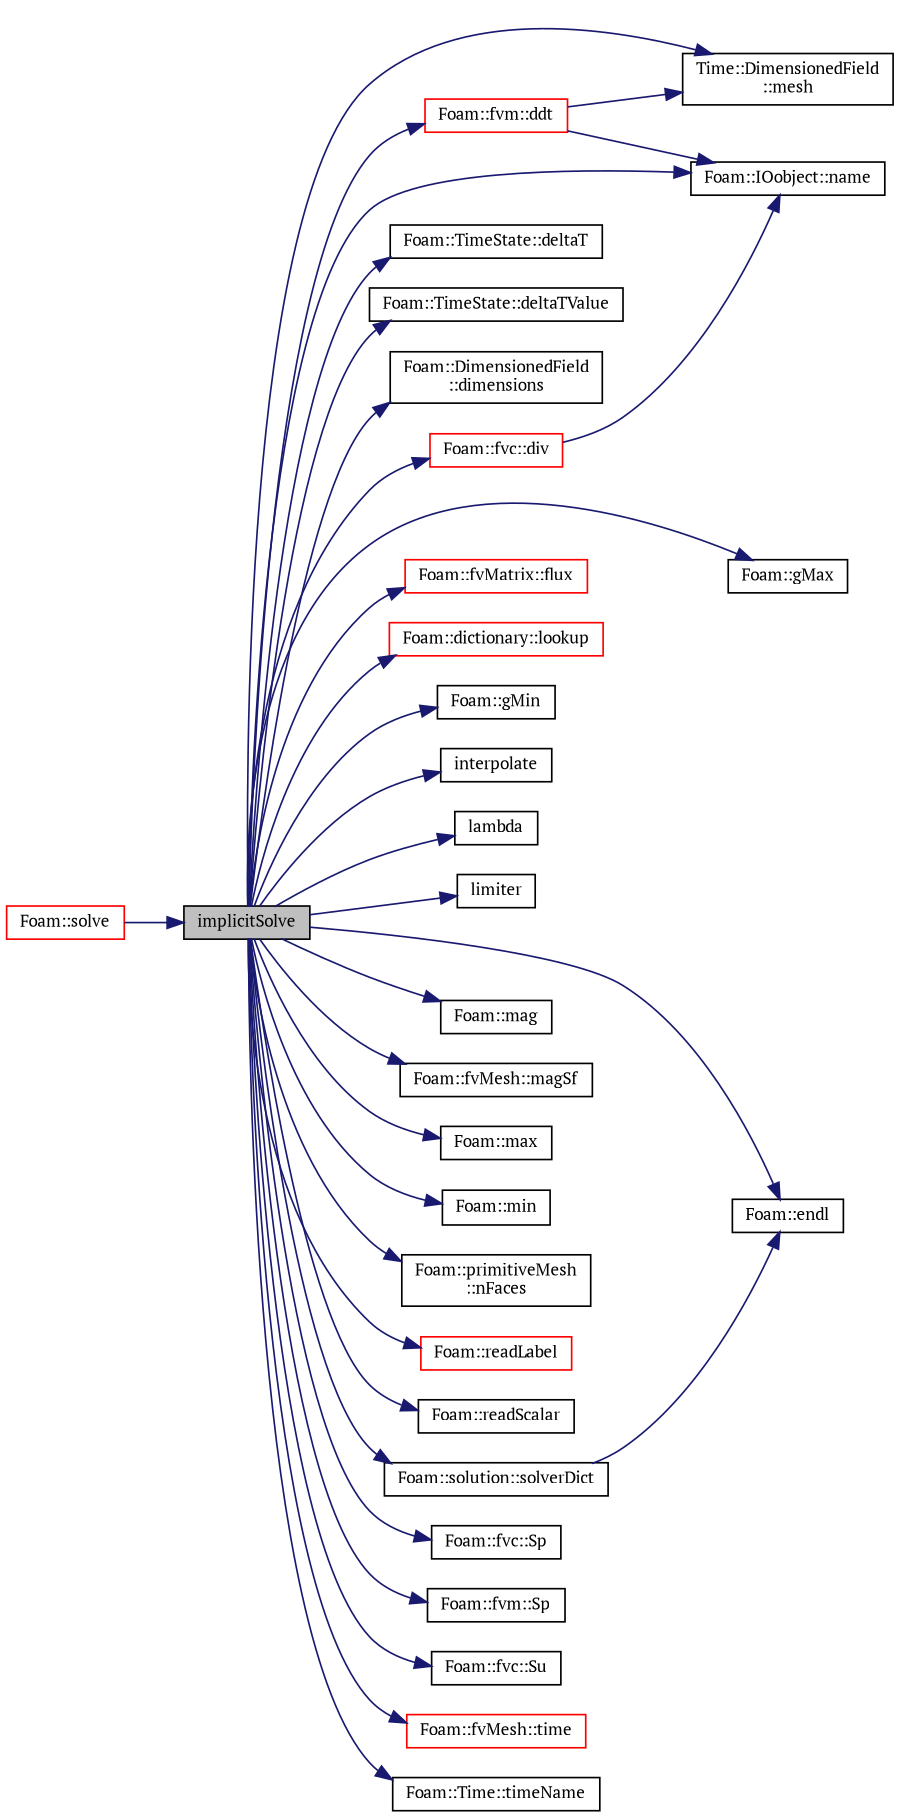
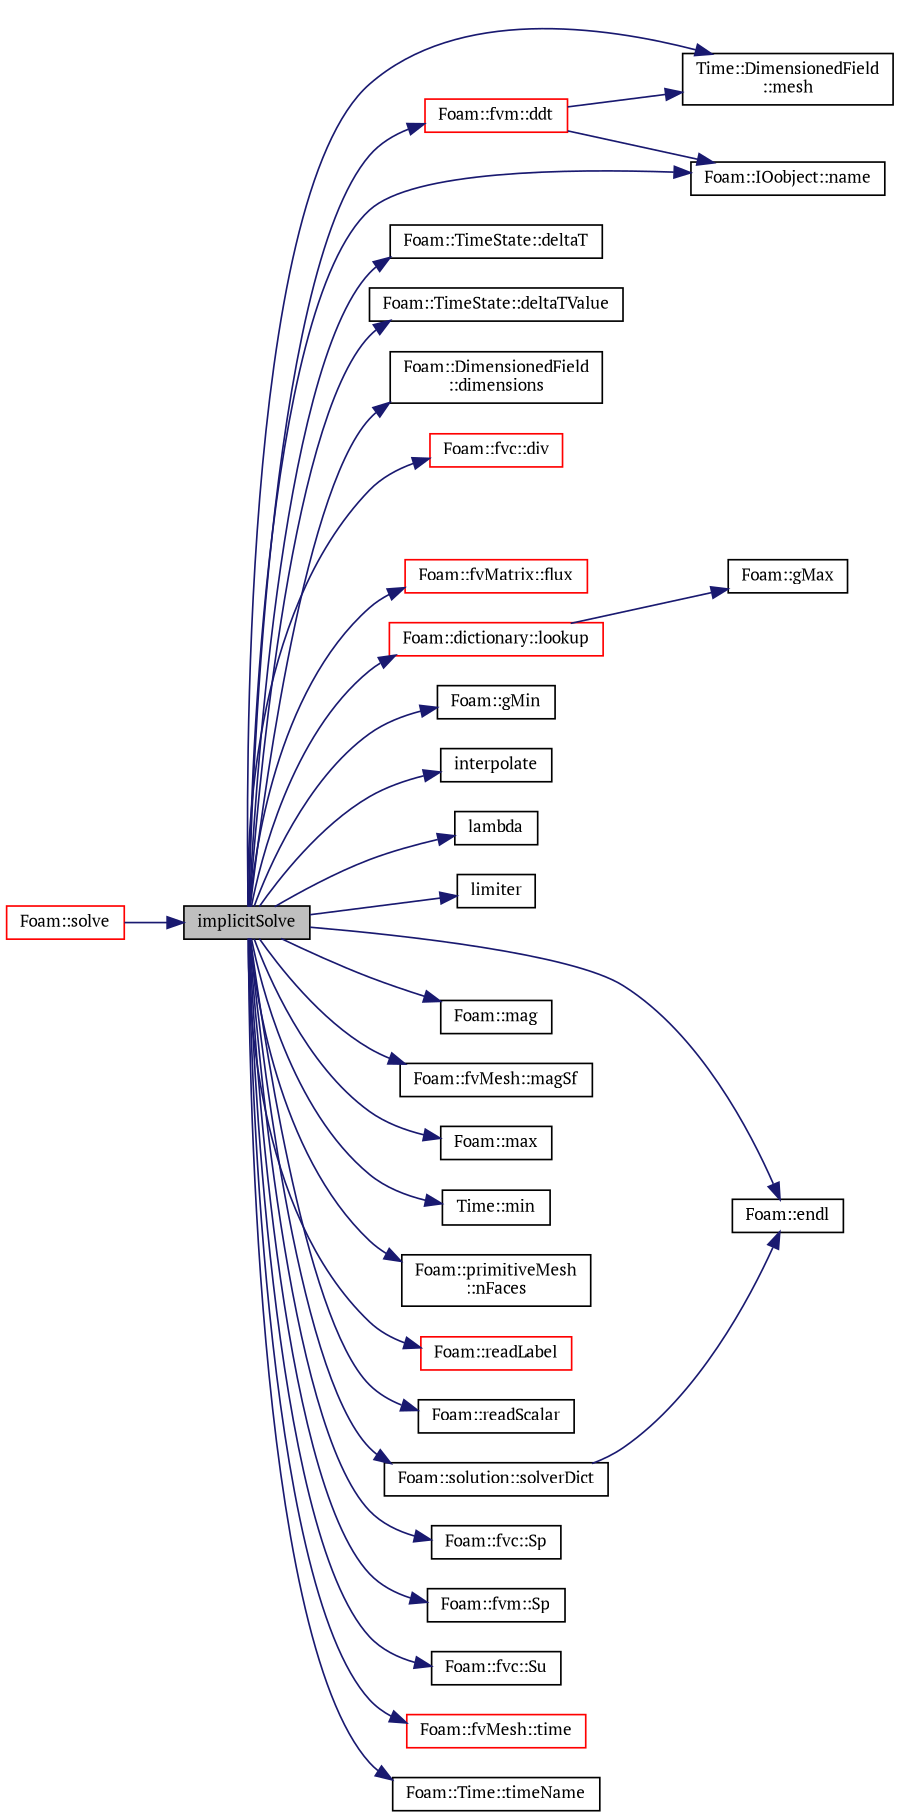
(692, 350) -> none
(365, 549) -> (641, 608)
(496, 1208) -> (496, 1208)
